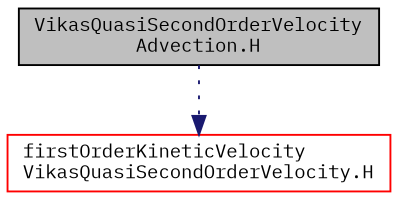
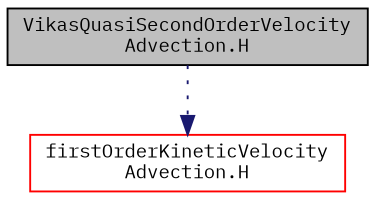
(199, 163) -> (188, 163)
